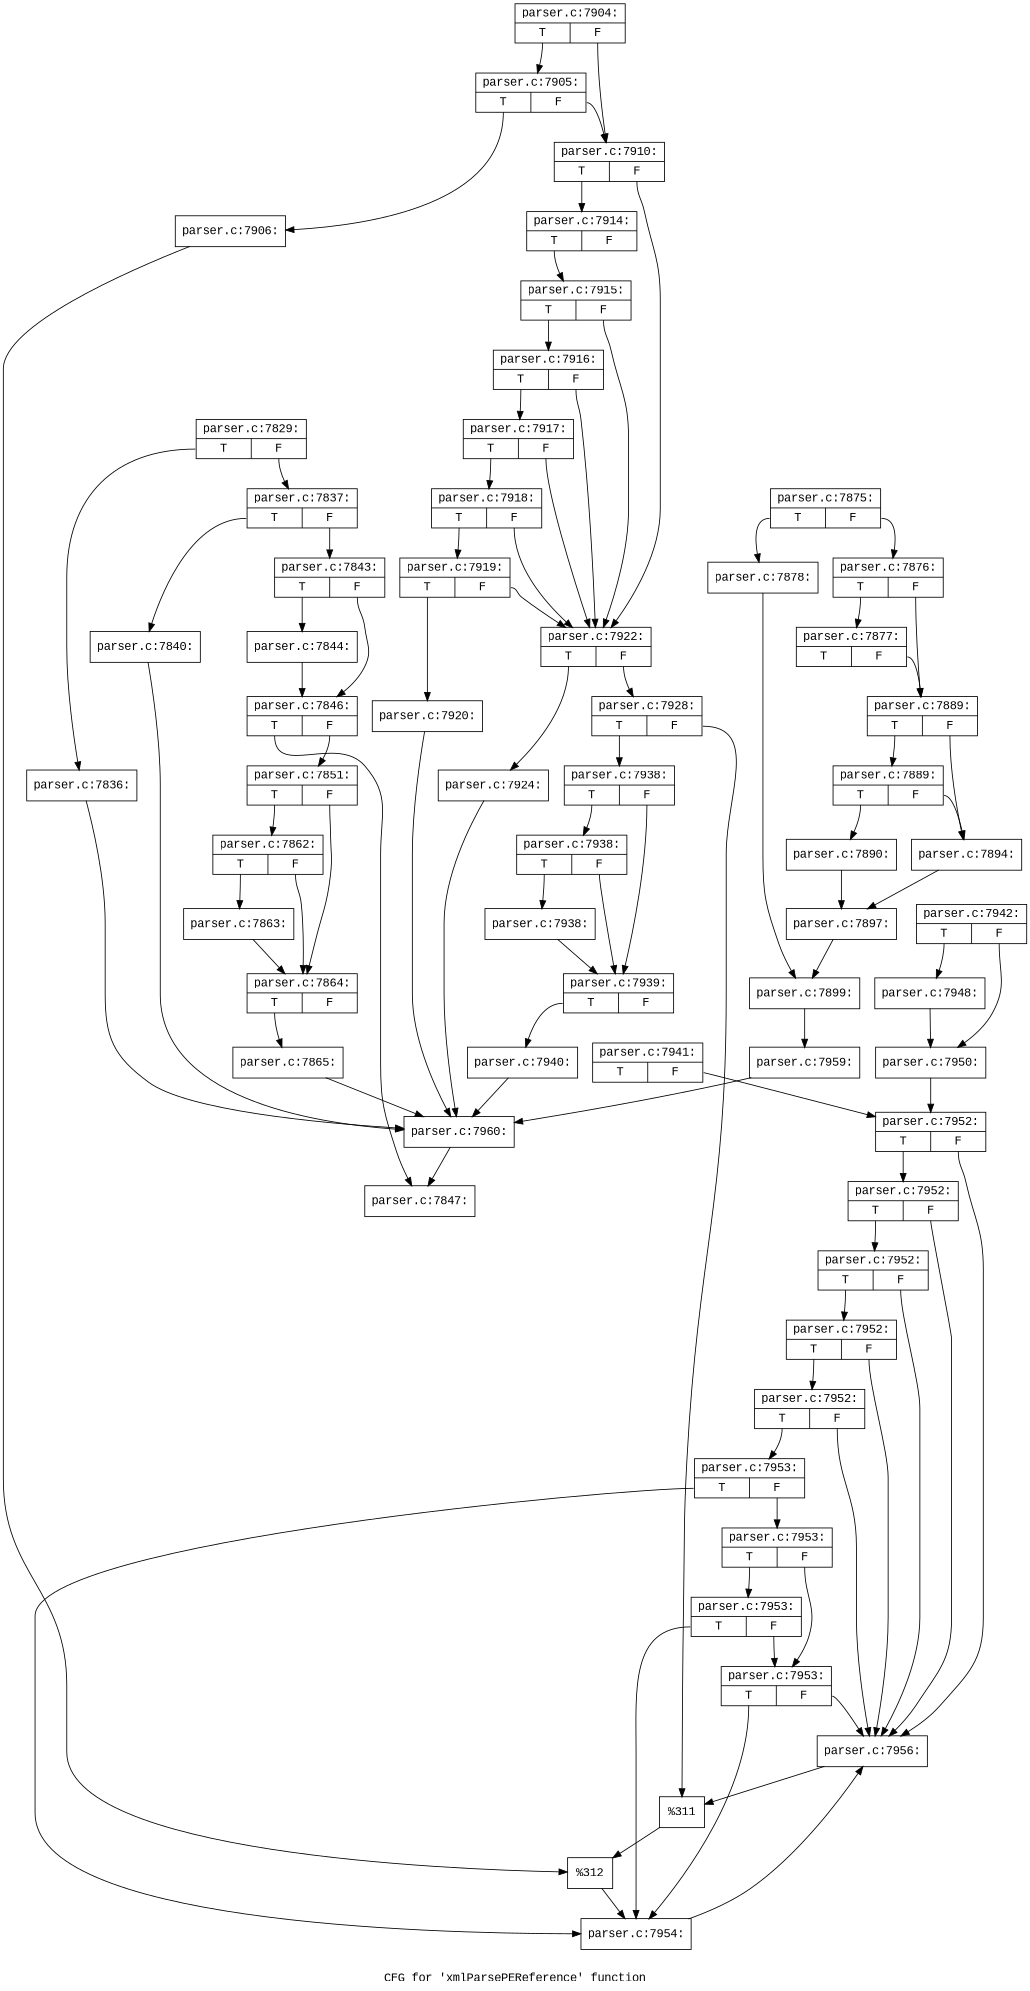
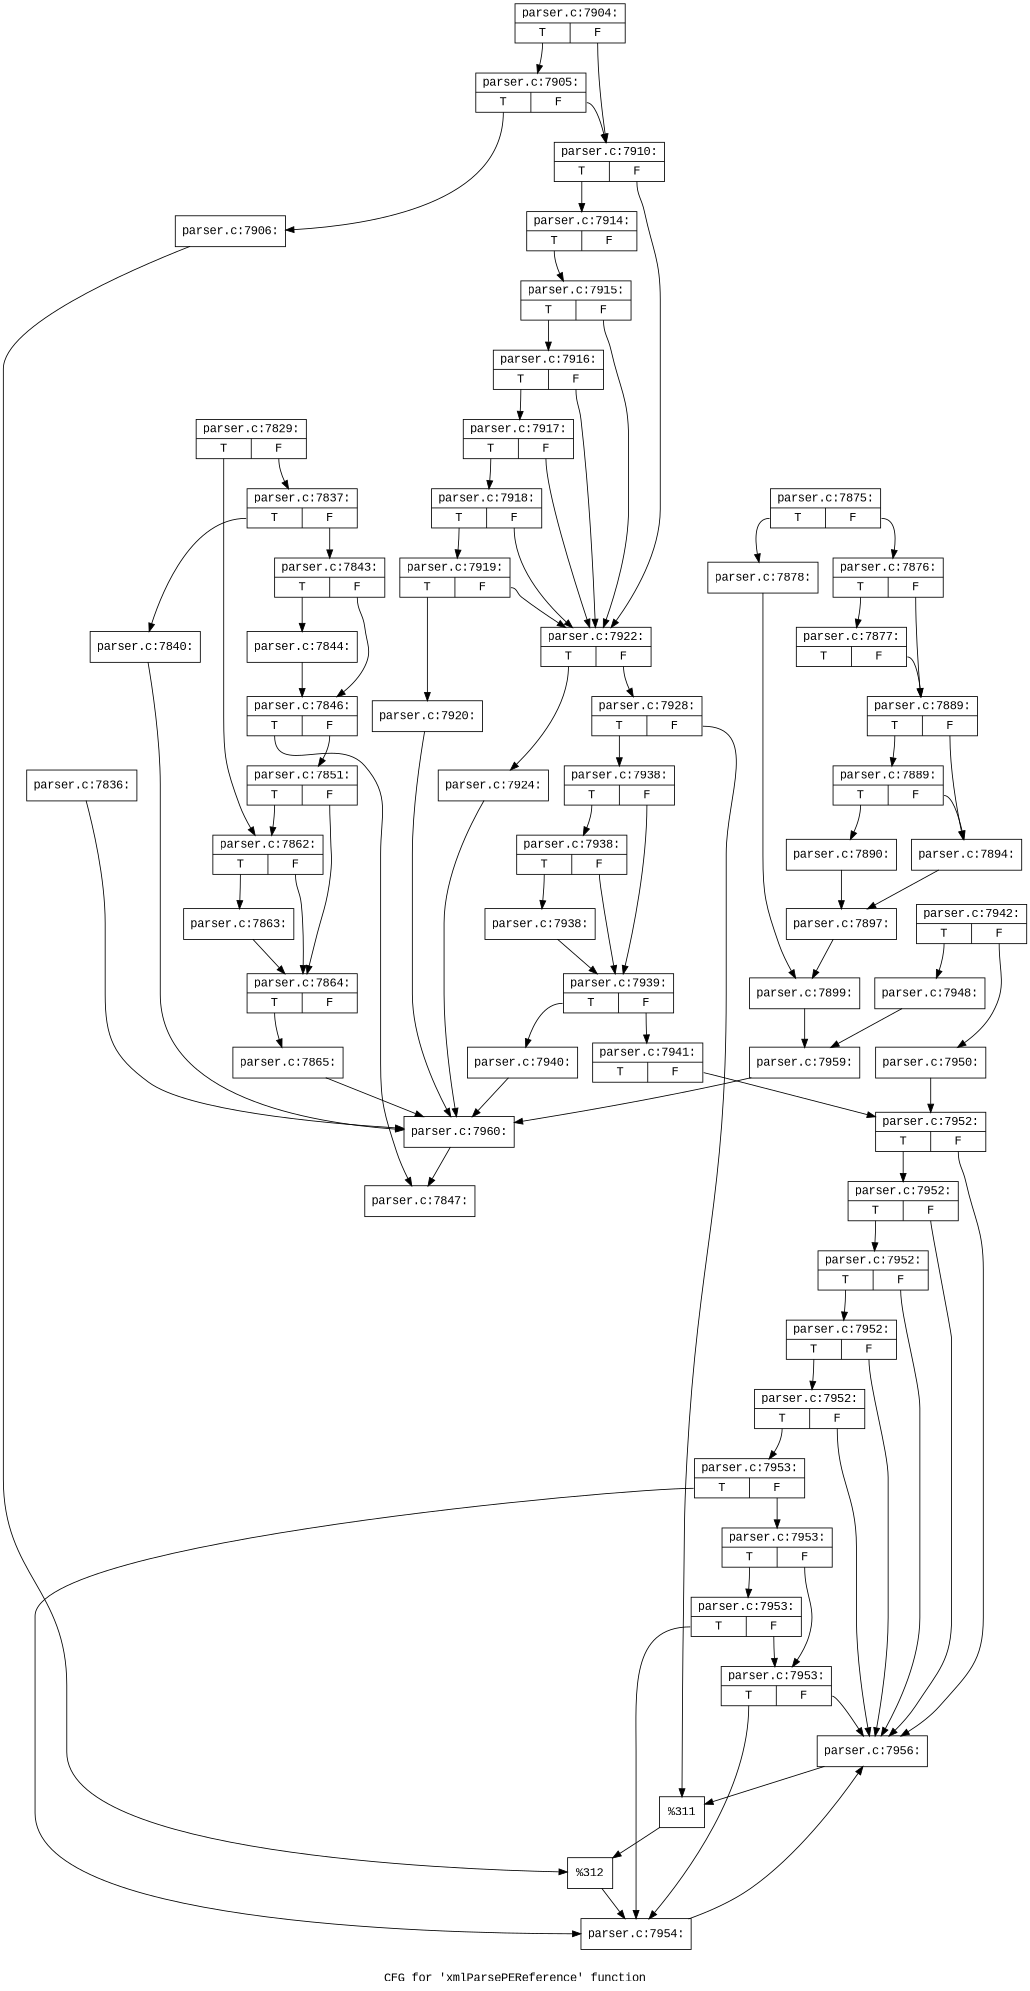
(68, 567) -> (224, 646)
none -> (646, 1024)
(930, 1024) -> (870, 1026)
